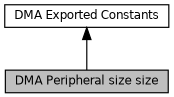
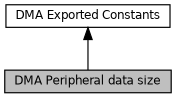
(87, 81) -> (88, 81)
